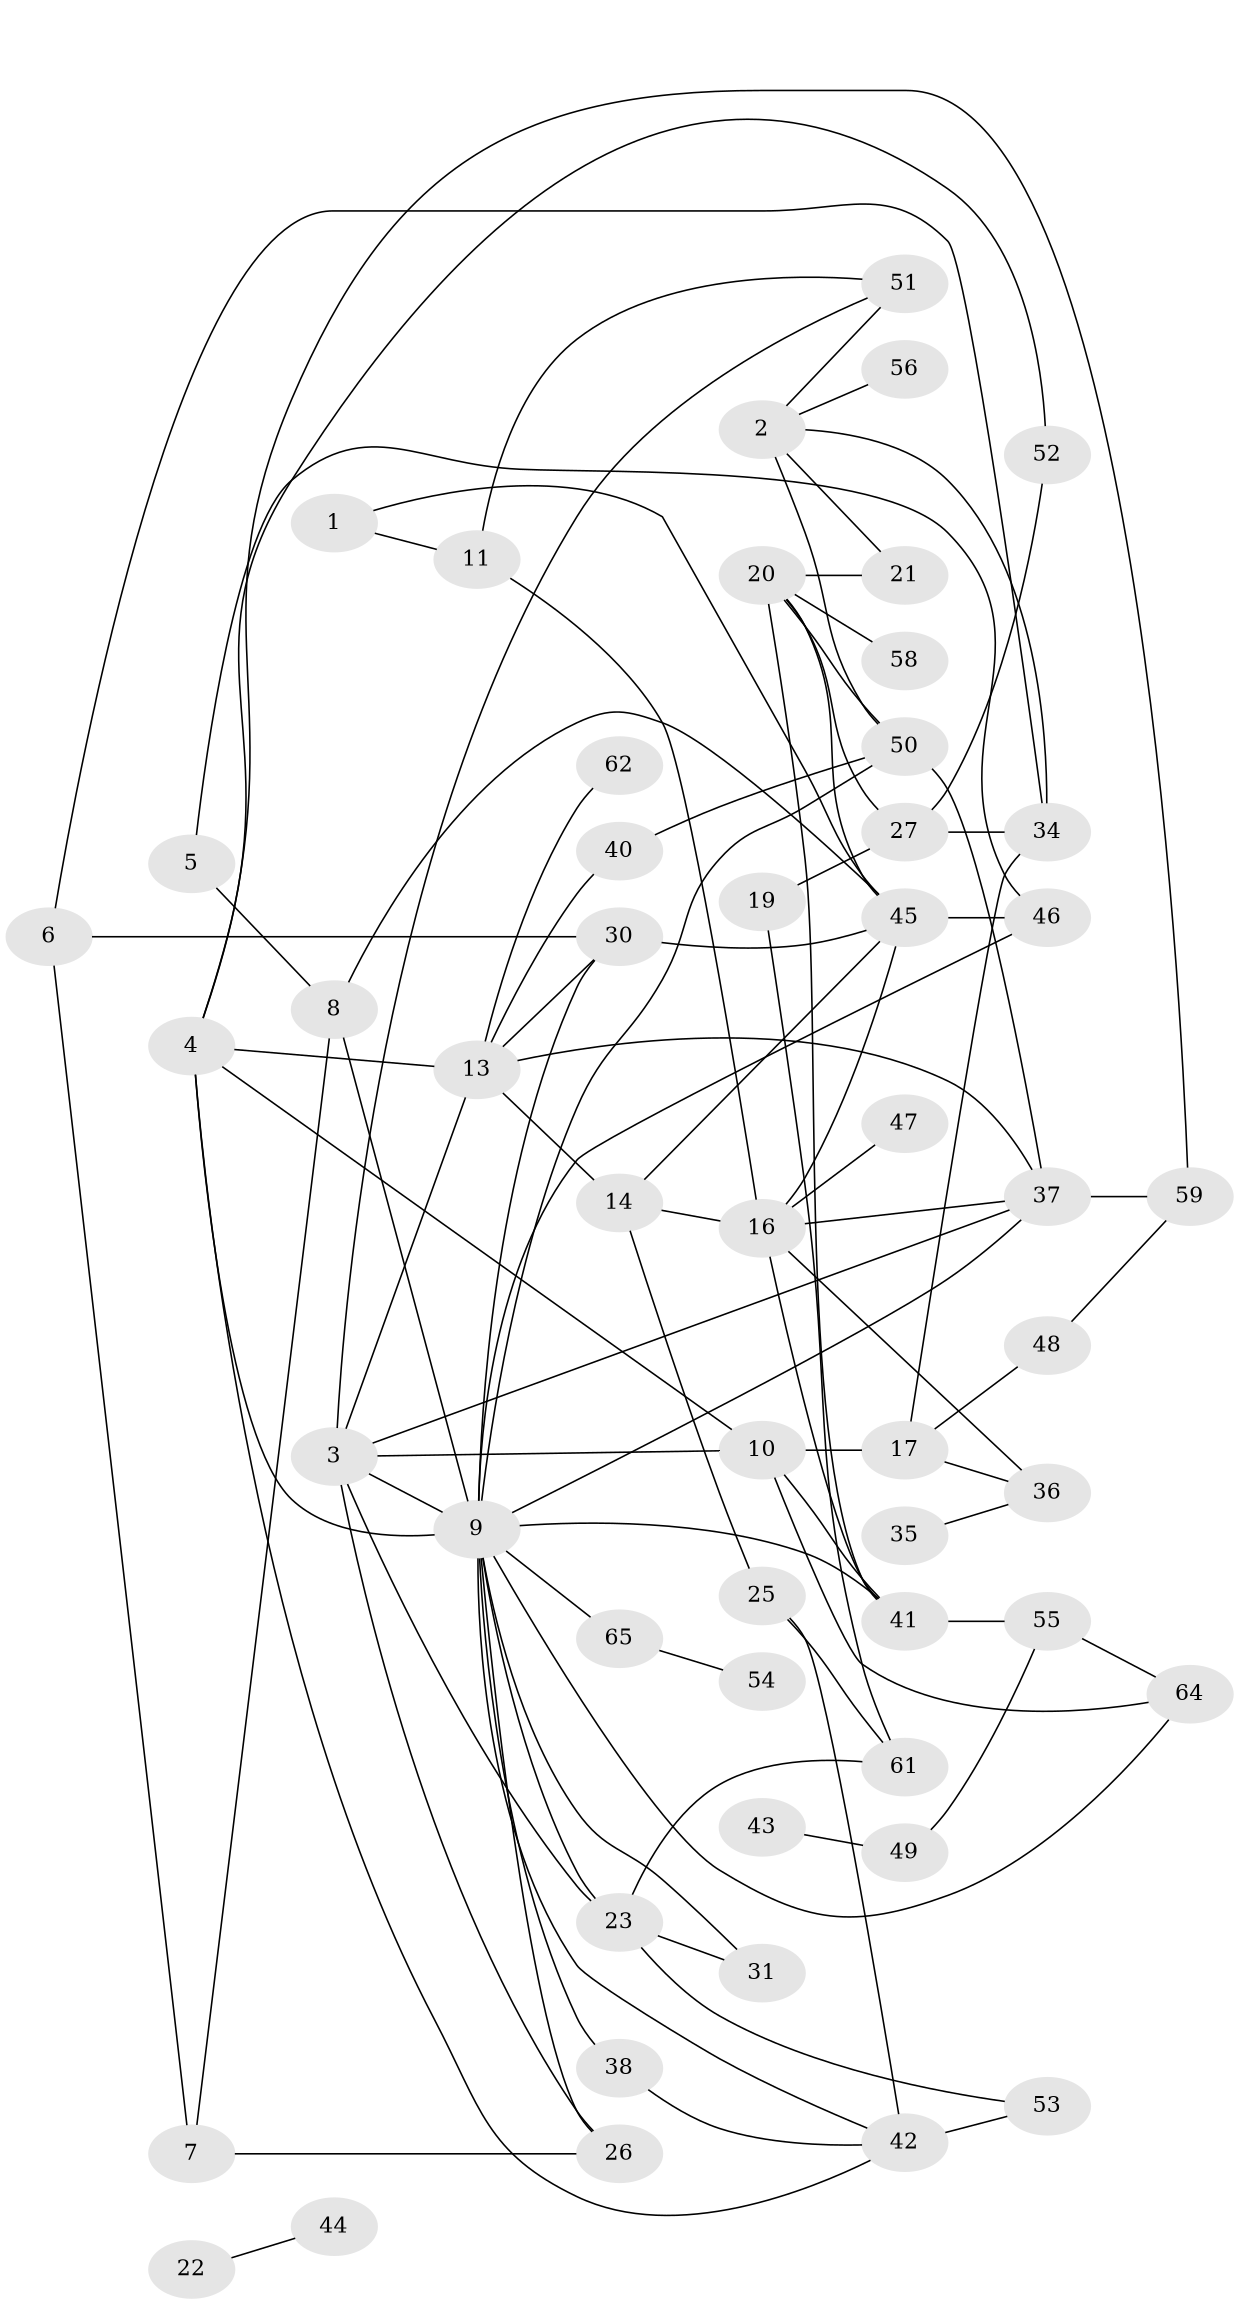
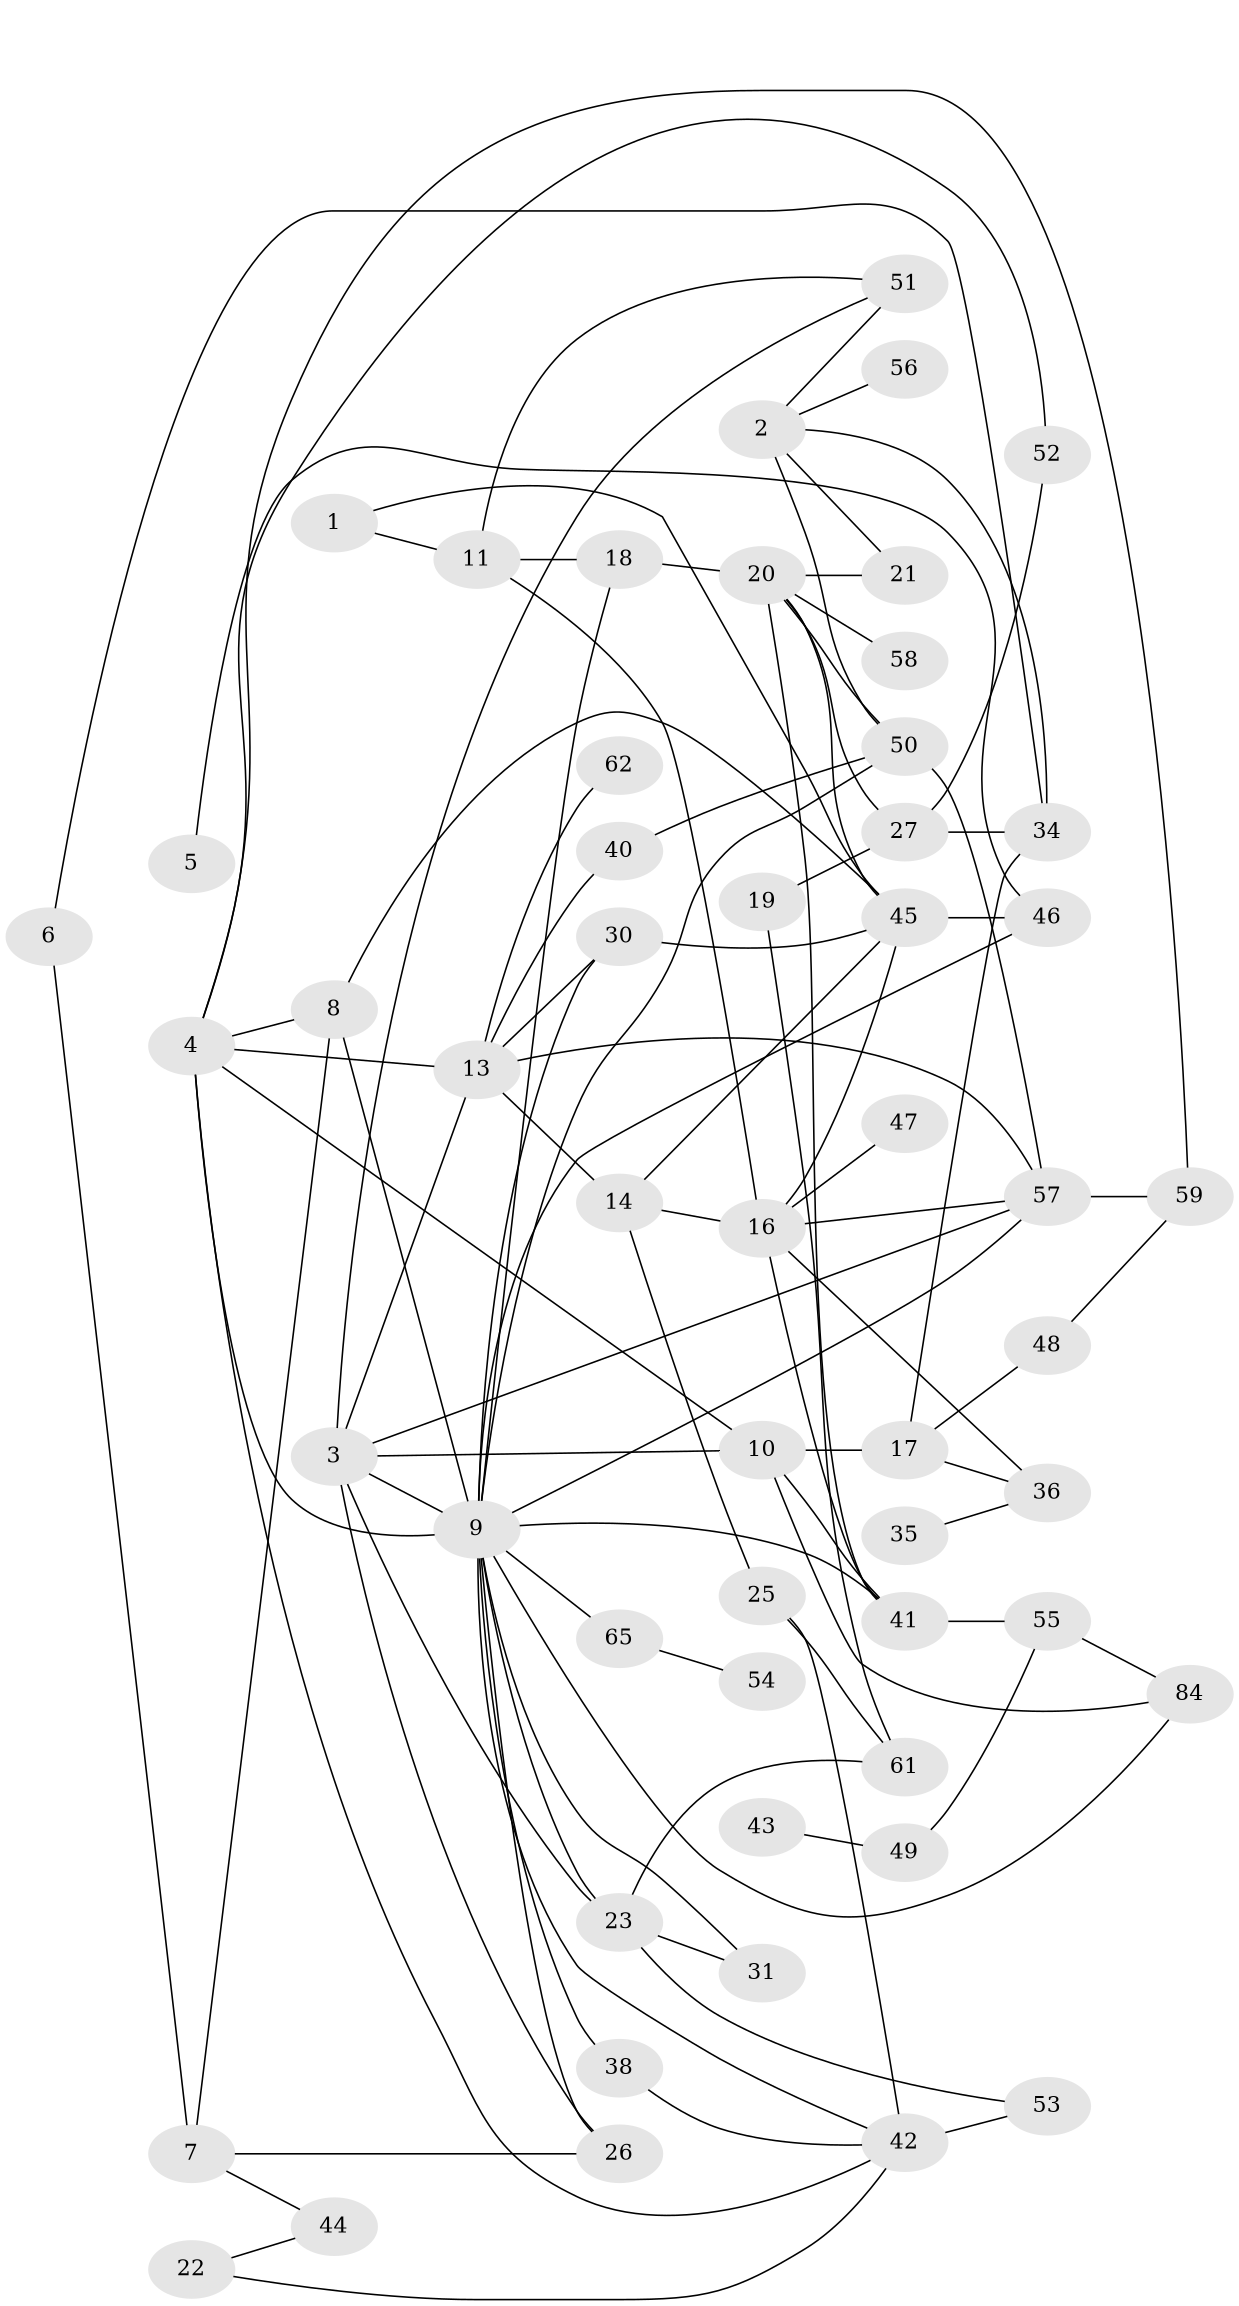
none -> (620, 560)
(254, 927) -> (263, 1028)
(334, 937) -> none
(1048, 1197) -> (1048, 1197)
(1190, 1694) -> (1190, 1694)
none -> (263, 2190)
none -> (581, 2300)
